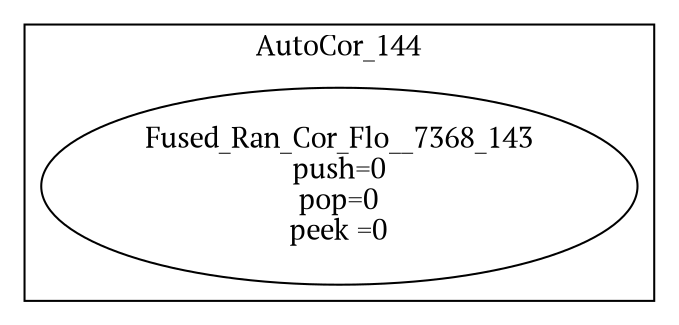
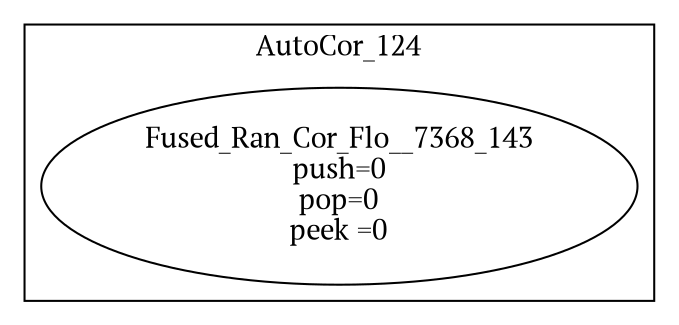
(339, 48) -> (339, 48)
